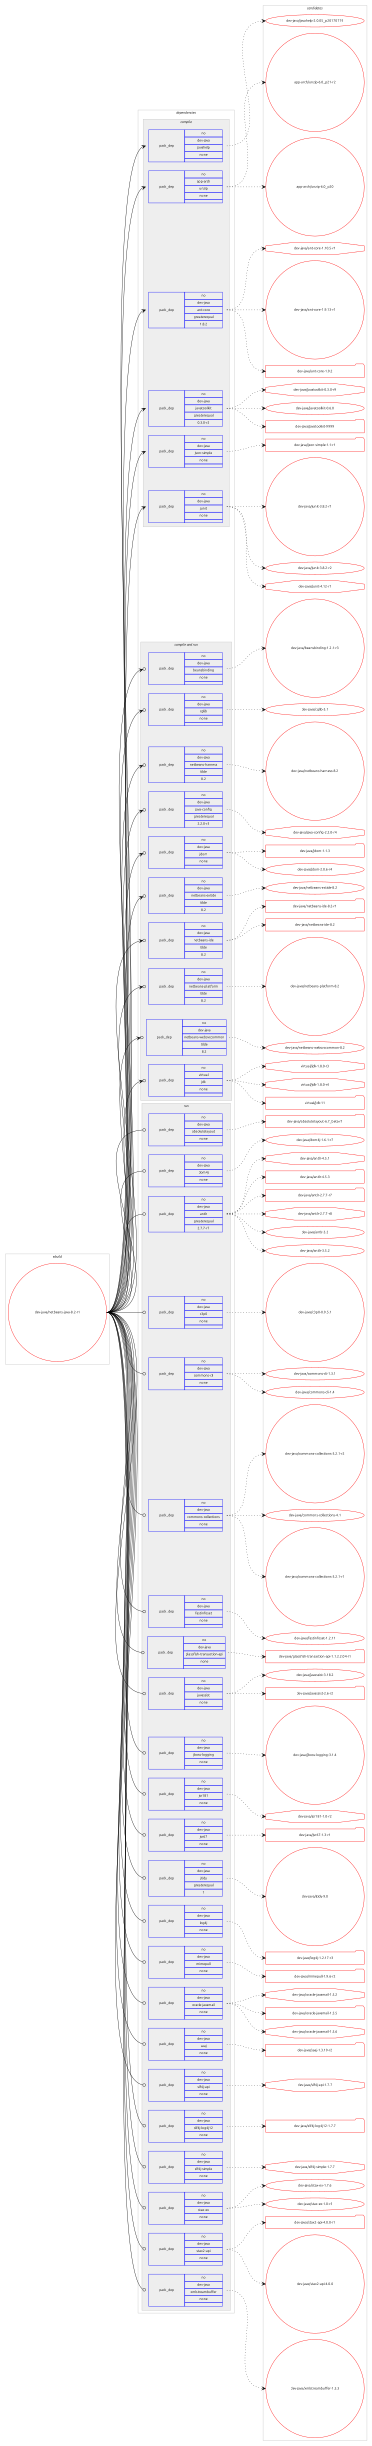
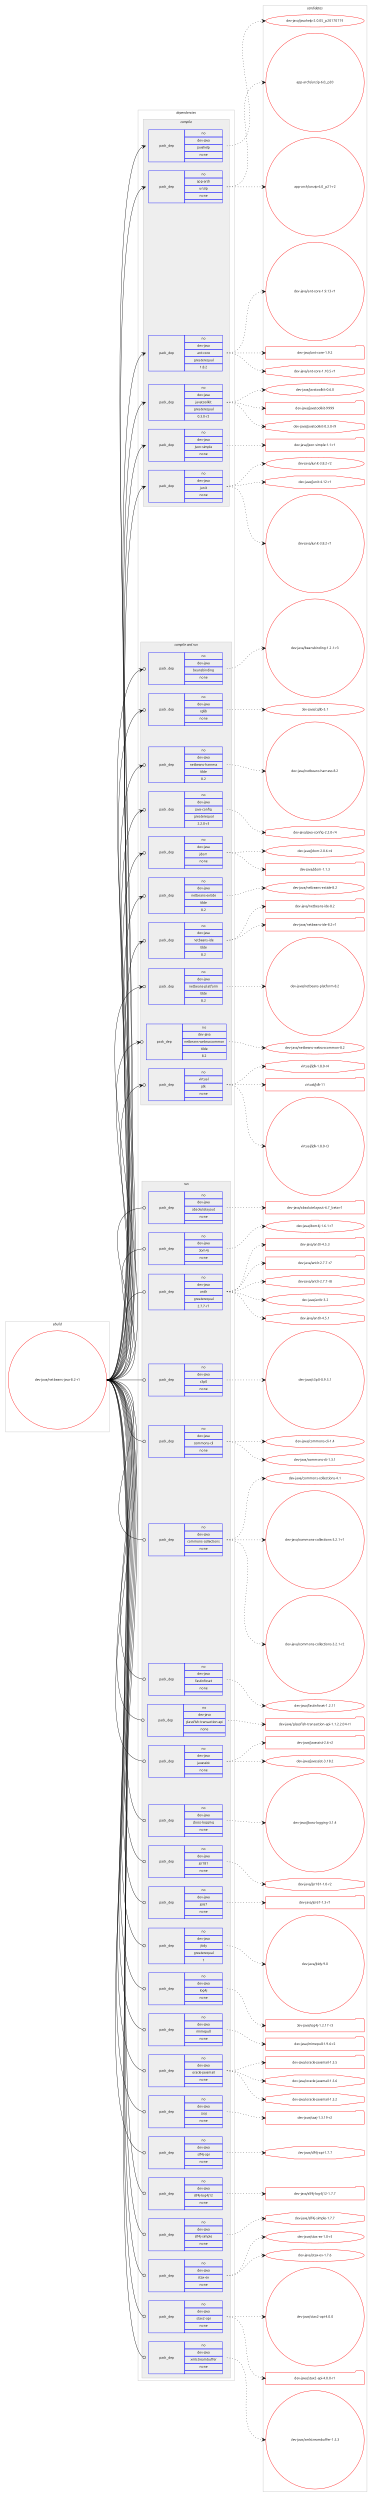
(315, 1066) -> (315, 1146)
(315, 1251) -> none
